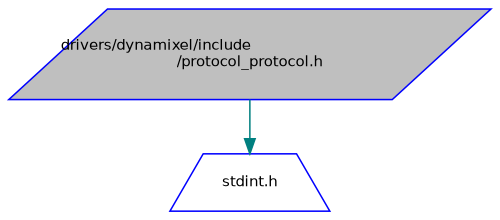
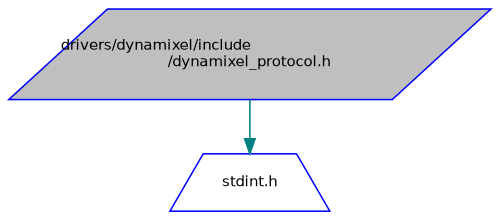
(250, 54) -> (250, 54)
